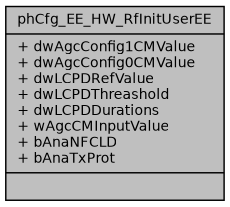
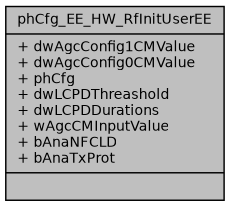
(86, 79) -> (46, 79)
